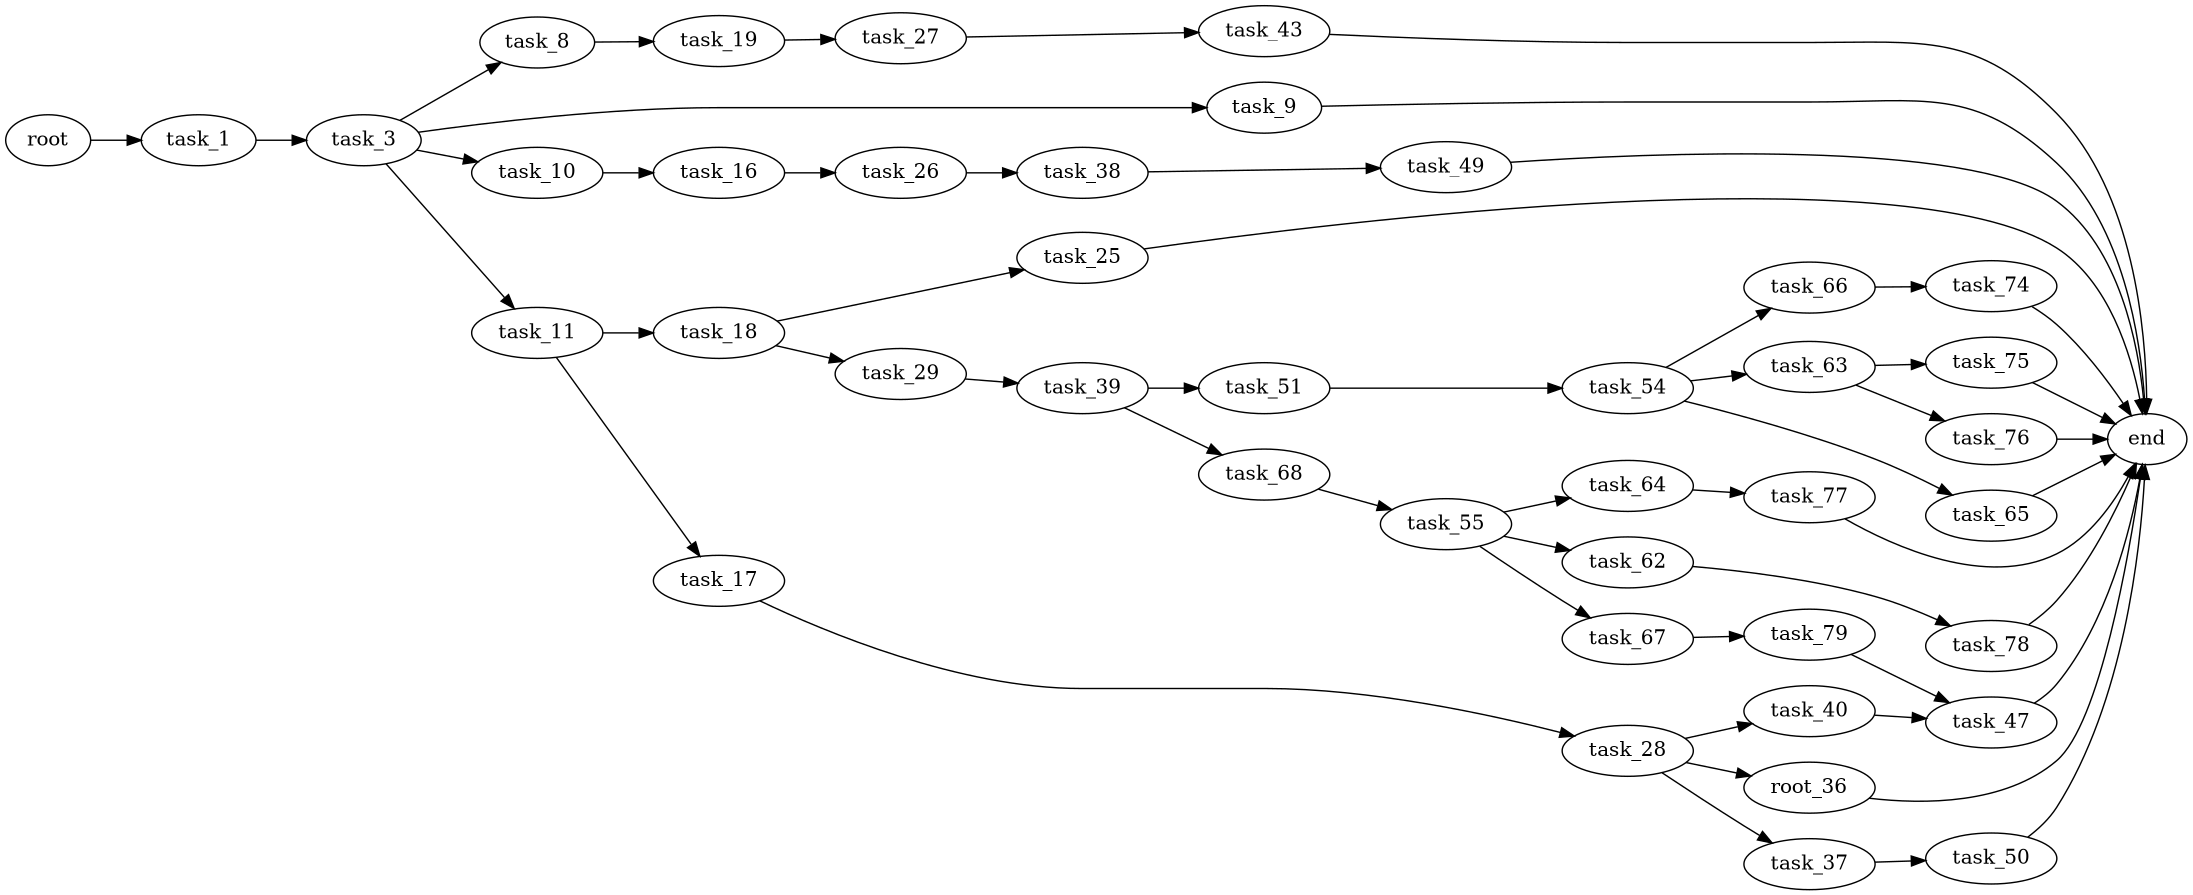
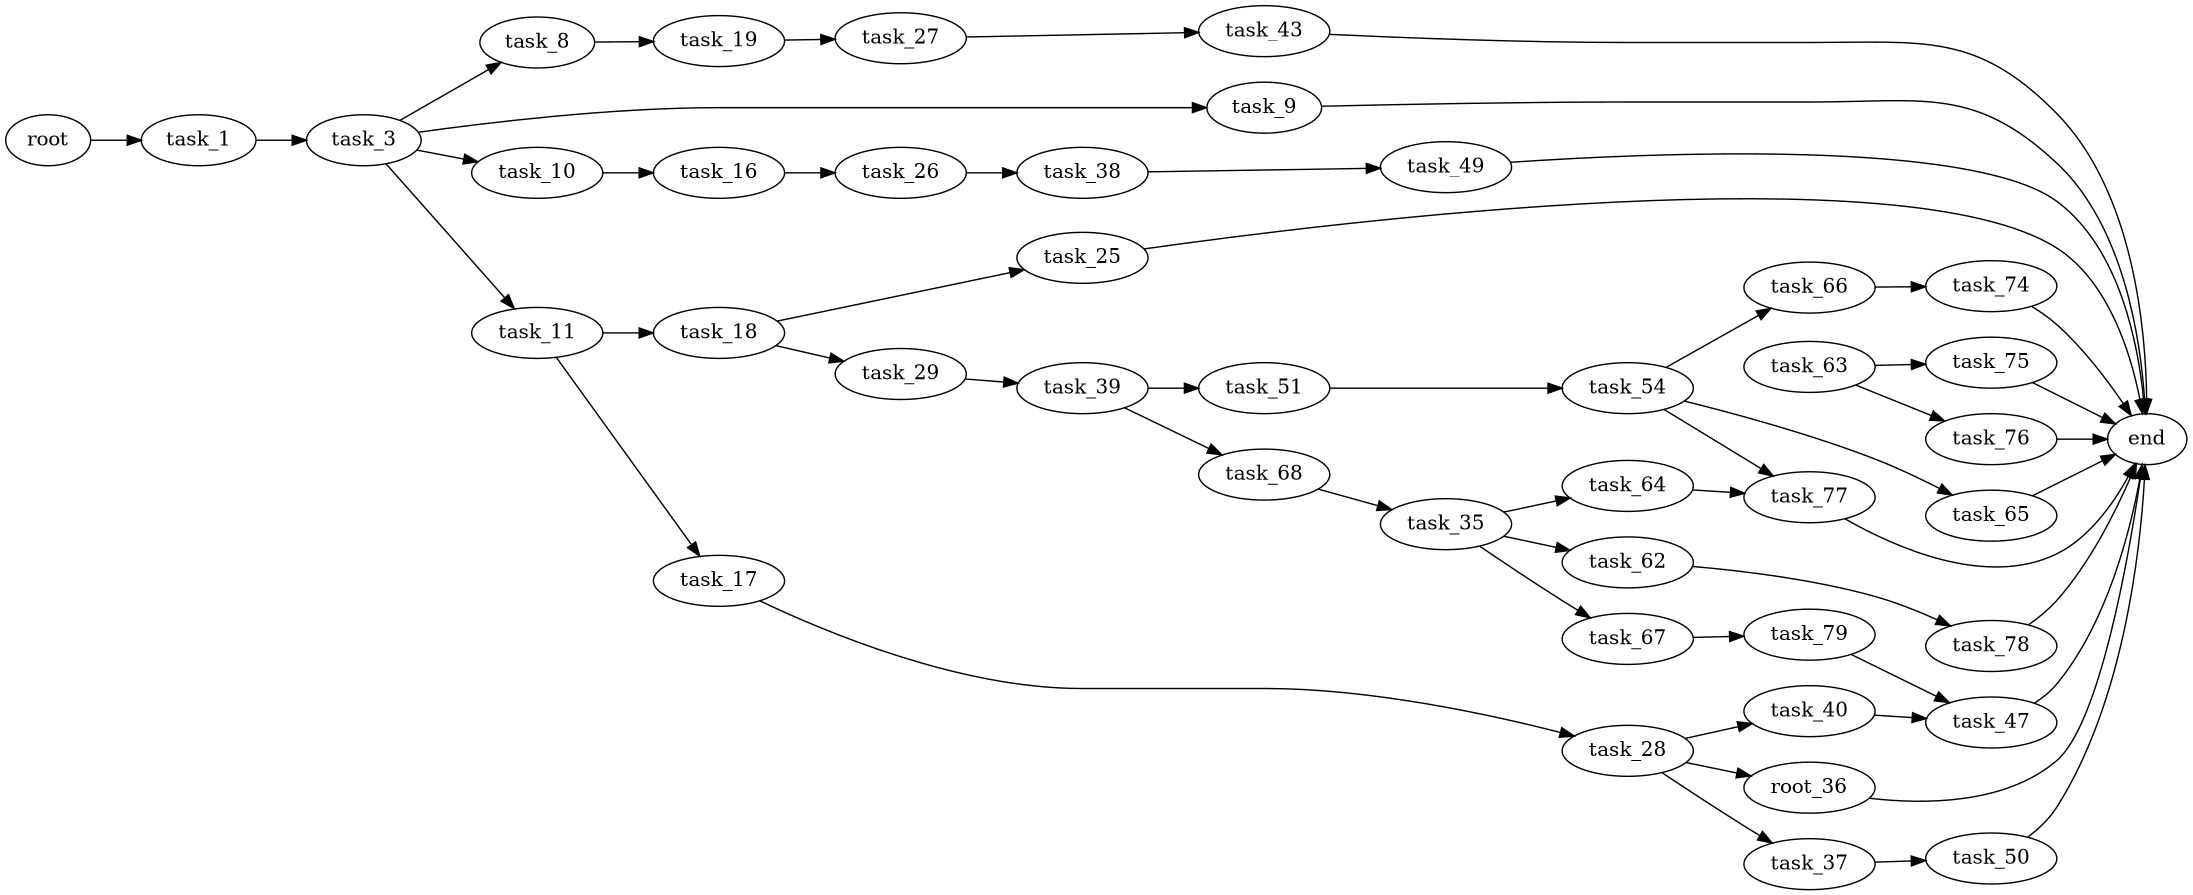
(1711, 378) -> (1712, 439)
(1446, 524) -> (1446, 524)
